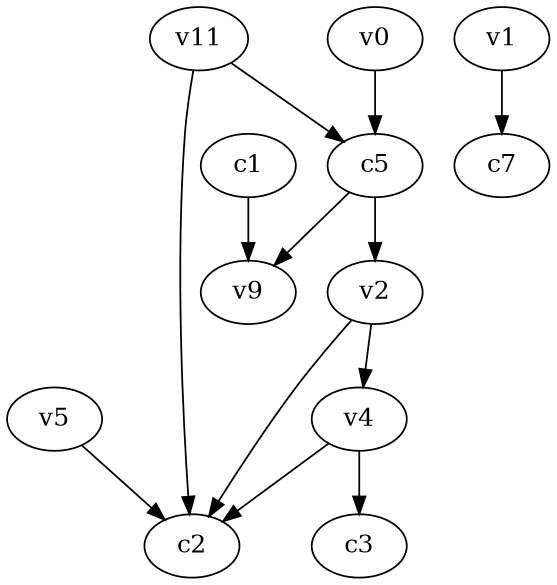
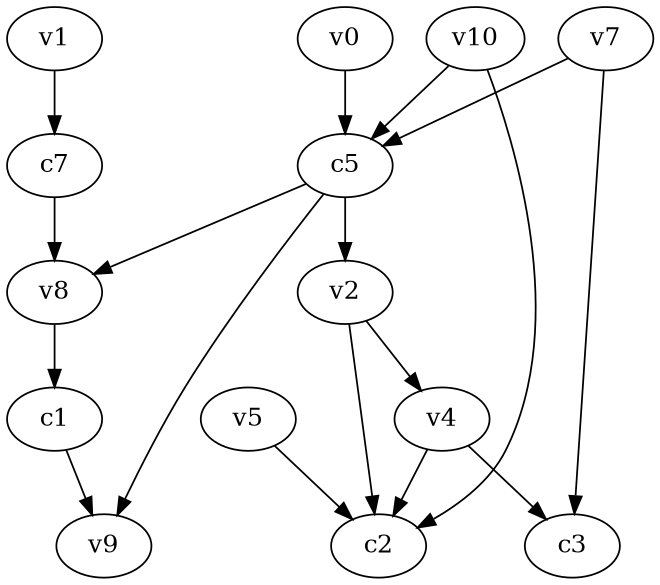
(199, 39) -> (476, 39)
none -> (606, 39)
none -> (55, 292)
